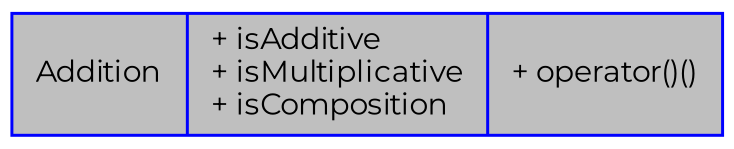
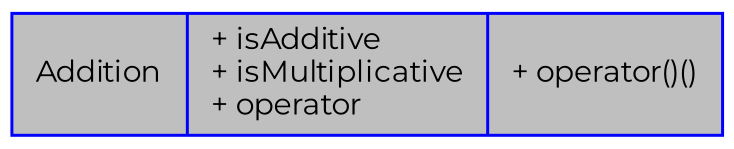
(330, 106) -> (287, 106)
